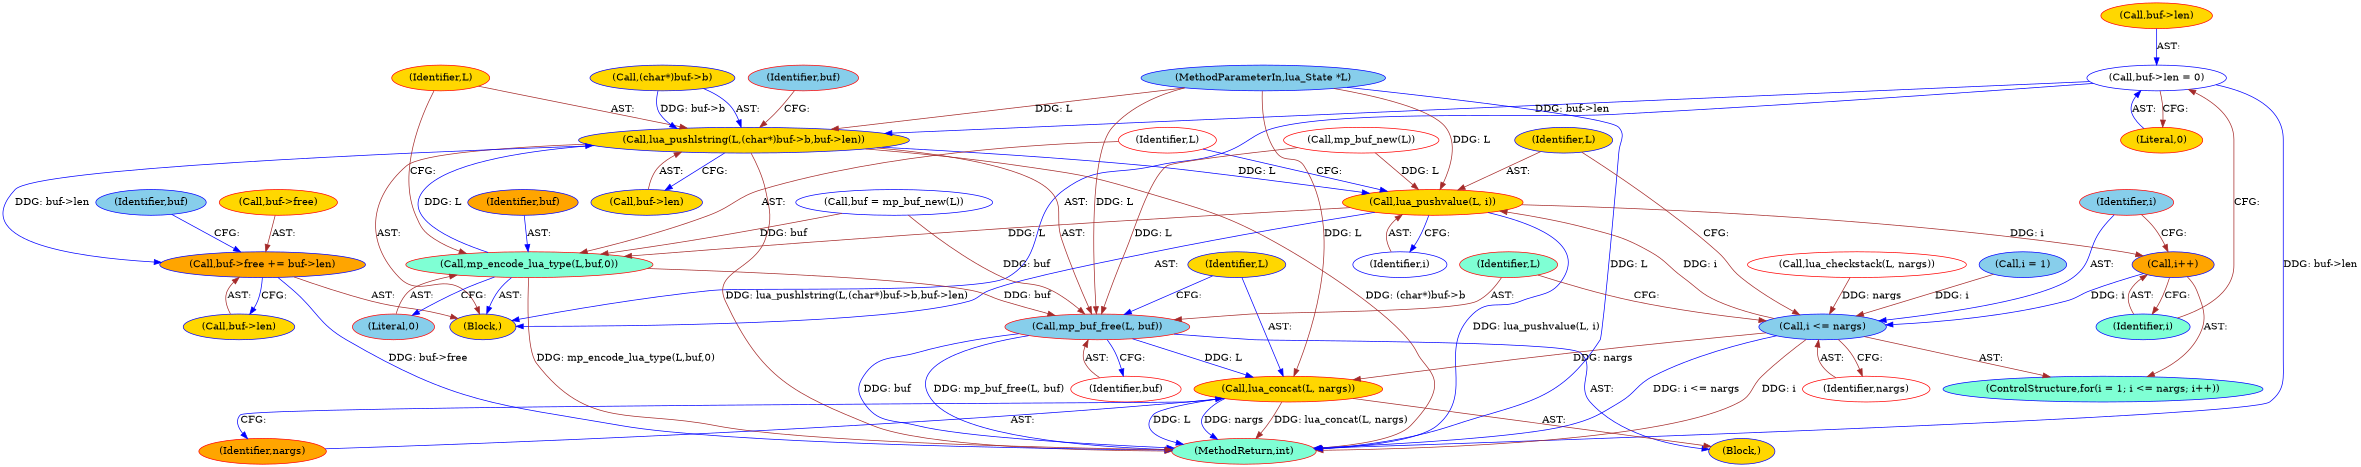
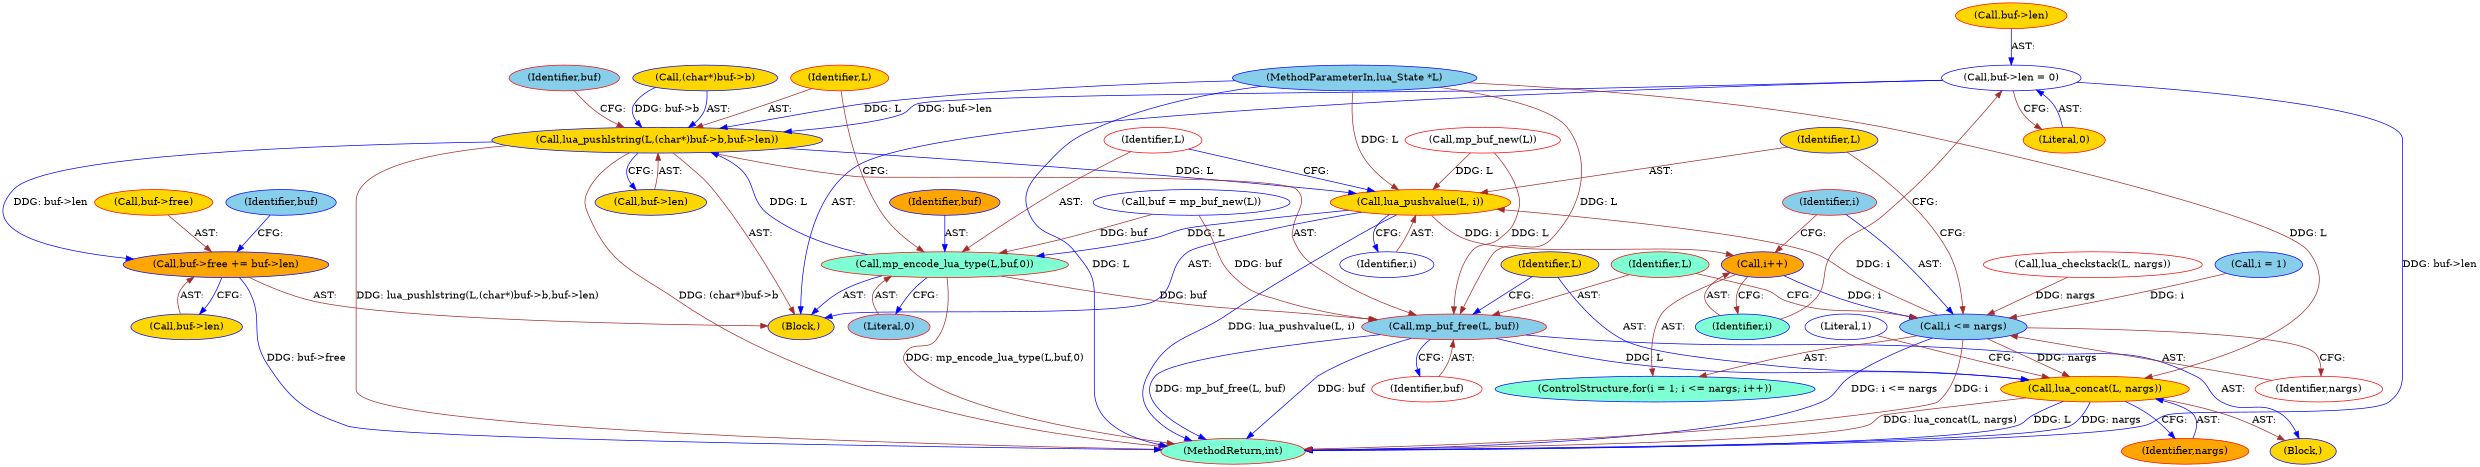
(1012, 108) -> (980, 93)
(991, 229) -> (1195, 227)
none -> (1846, 327)
